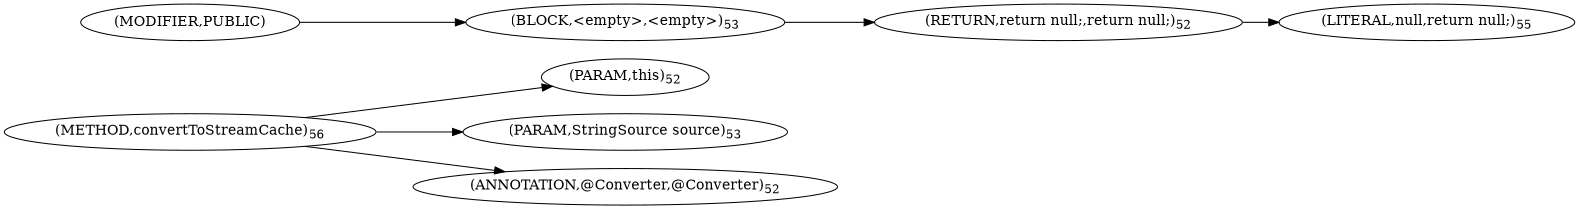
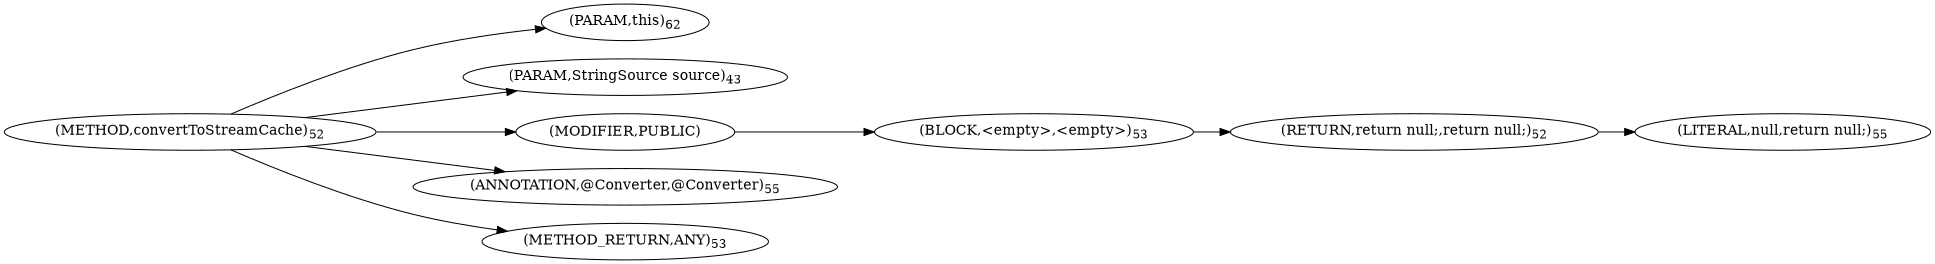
(673, 76) -> (673, 21)
(317, 130) -> (317, 130)
(734, 130) -> (734, 76)
none -> (441, 132)
(772, 185) -> (772, 185)
none -> (625, 242)
